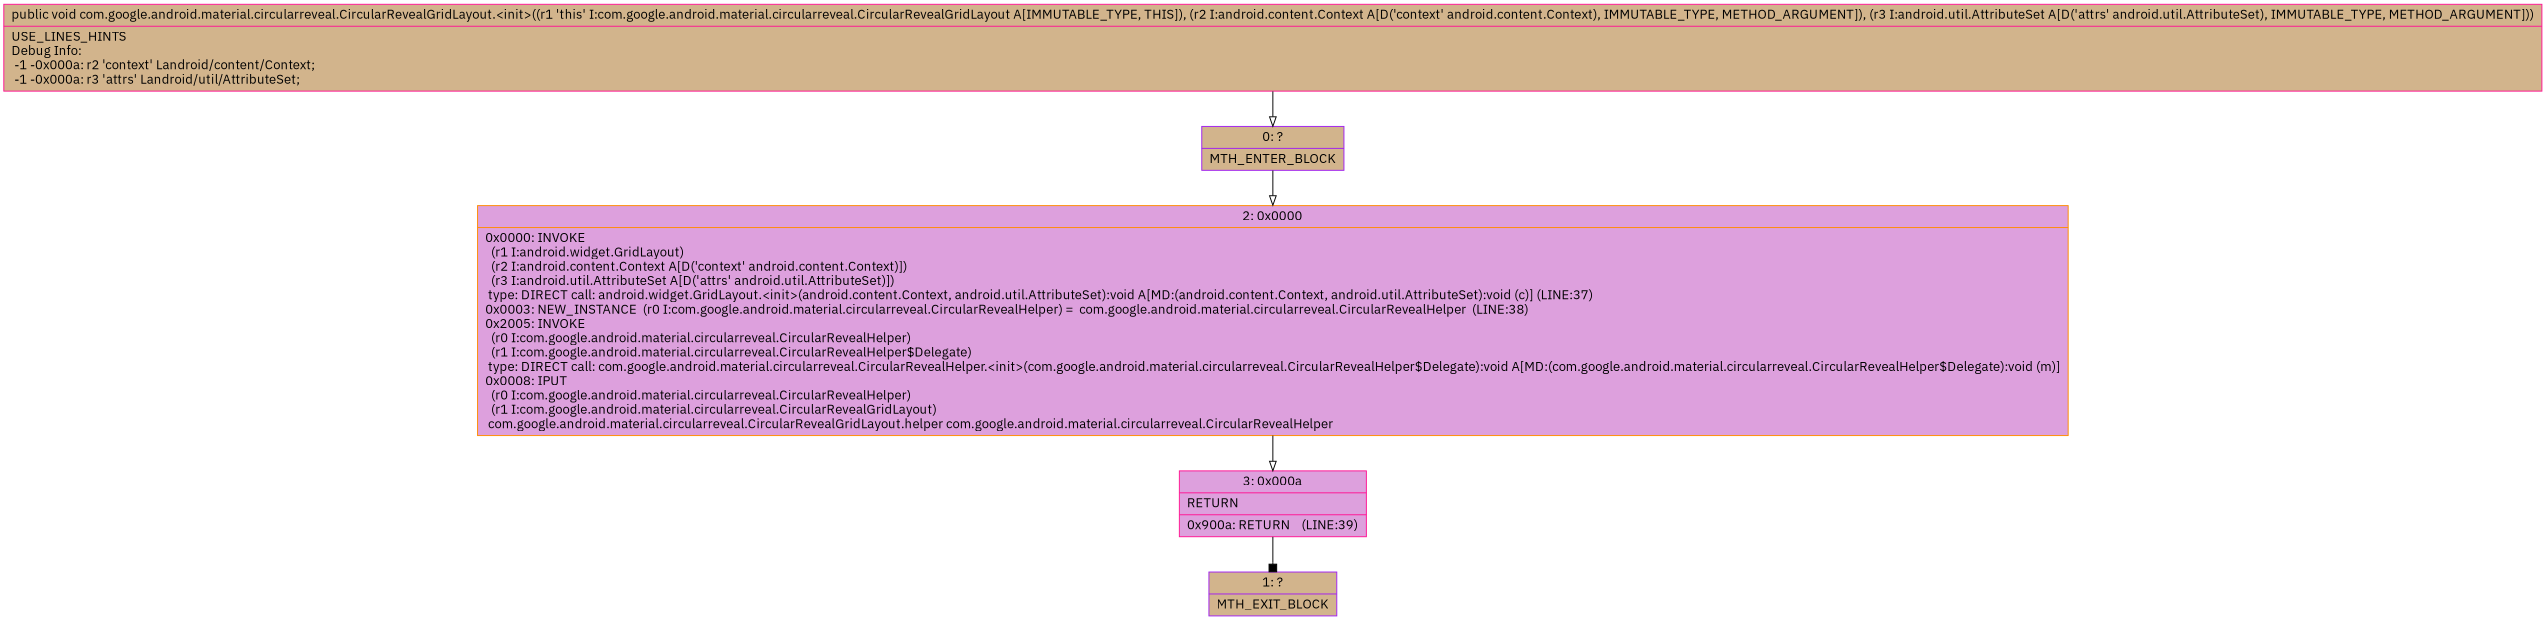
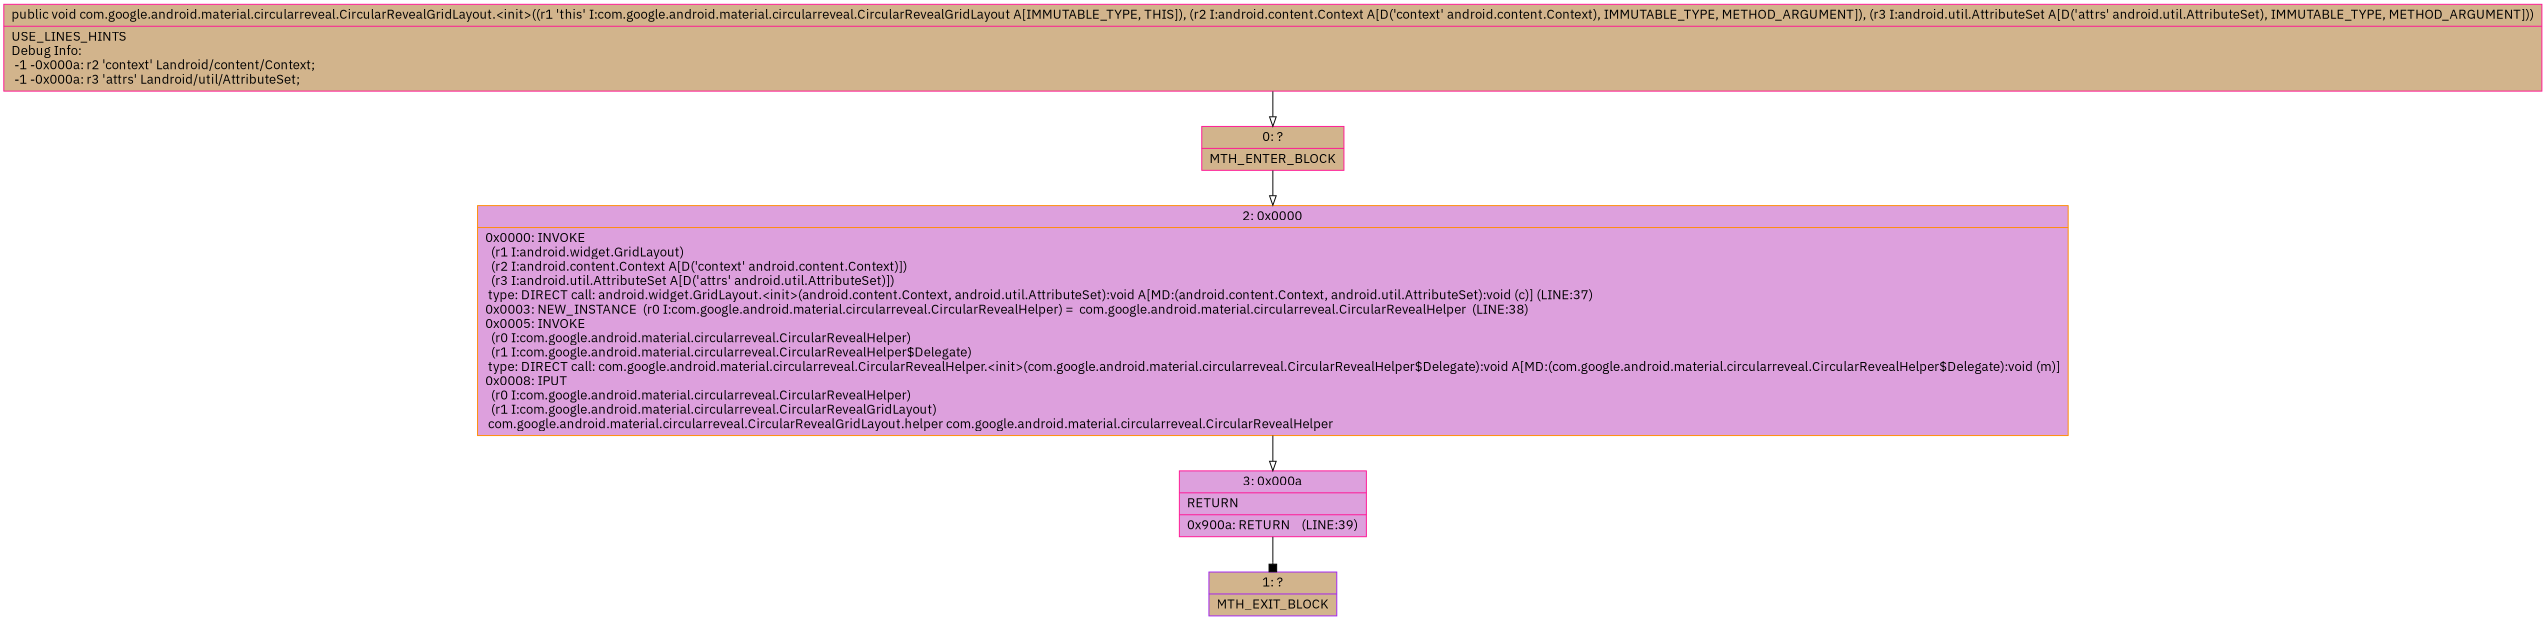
(1273, 148) -> (1273, 148)
(539, 324) -> (539, 324)
